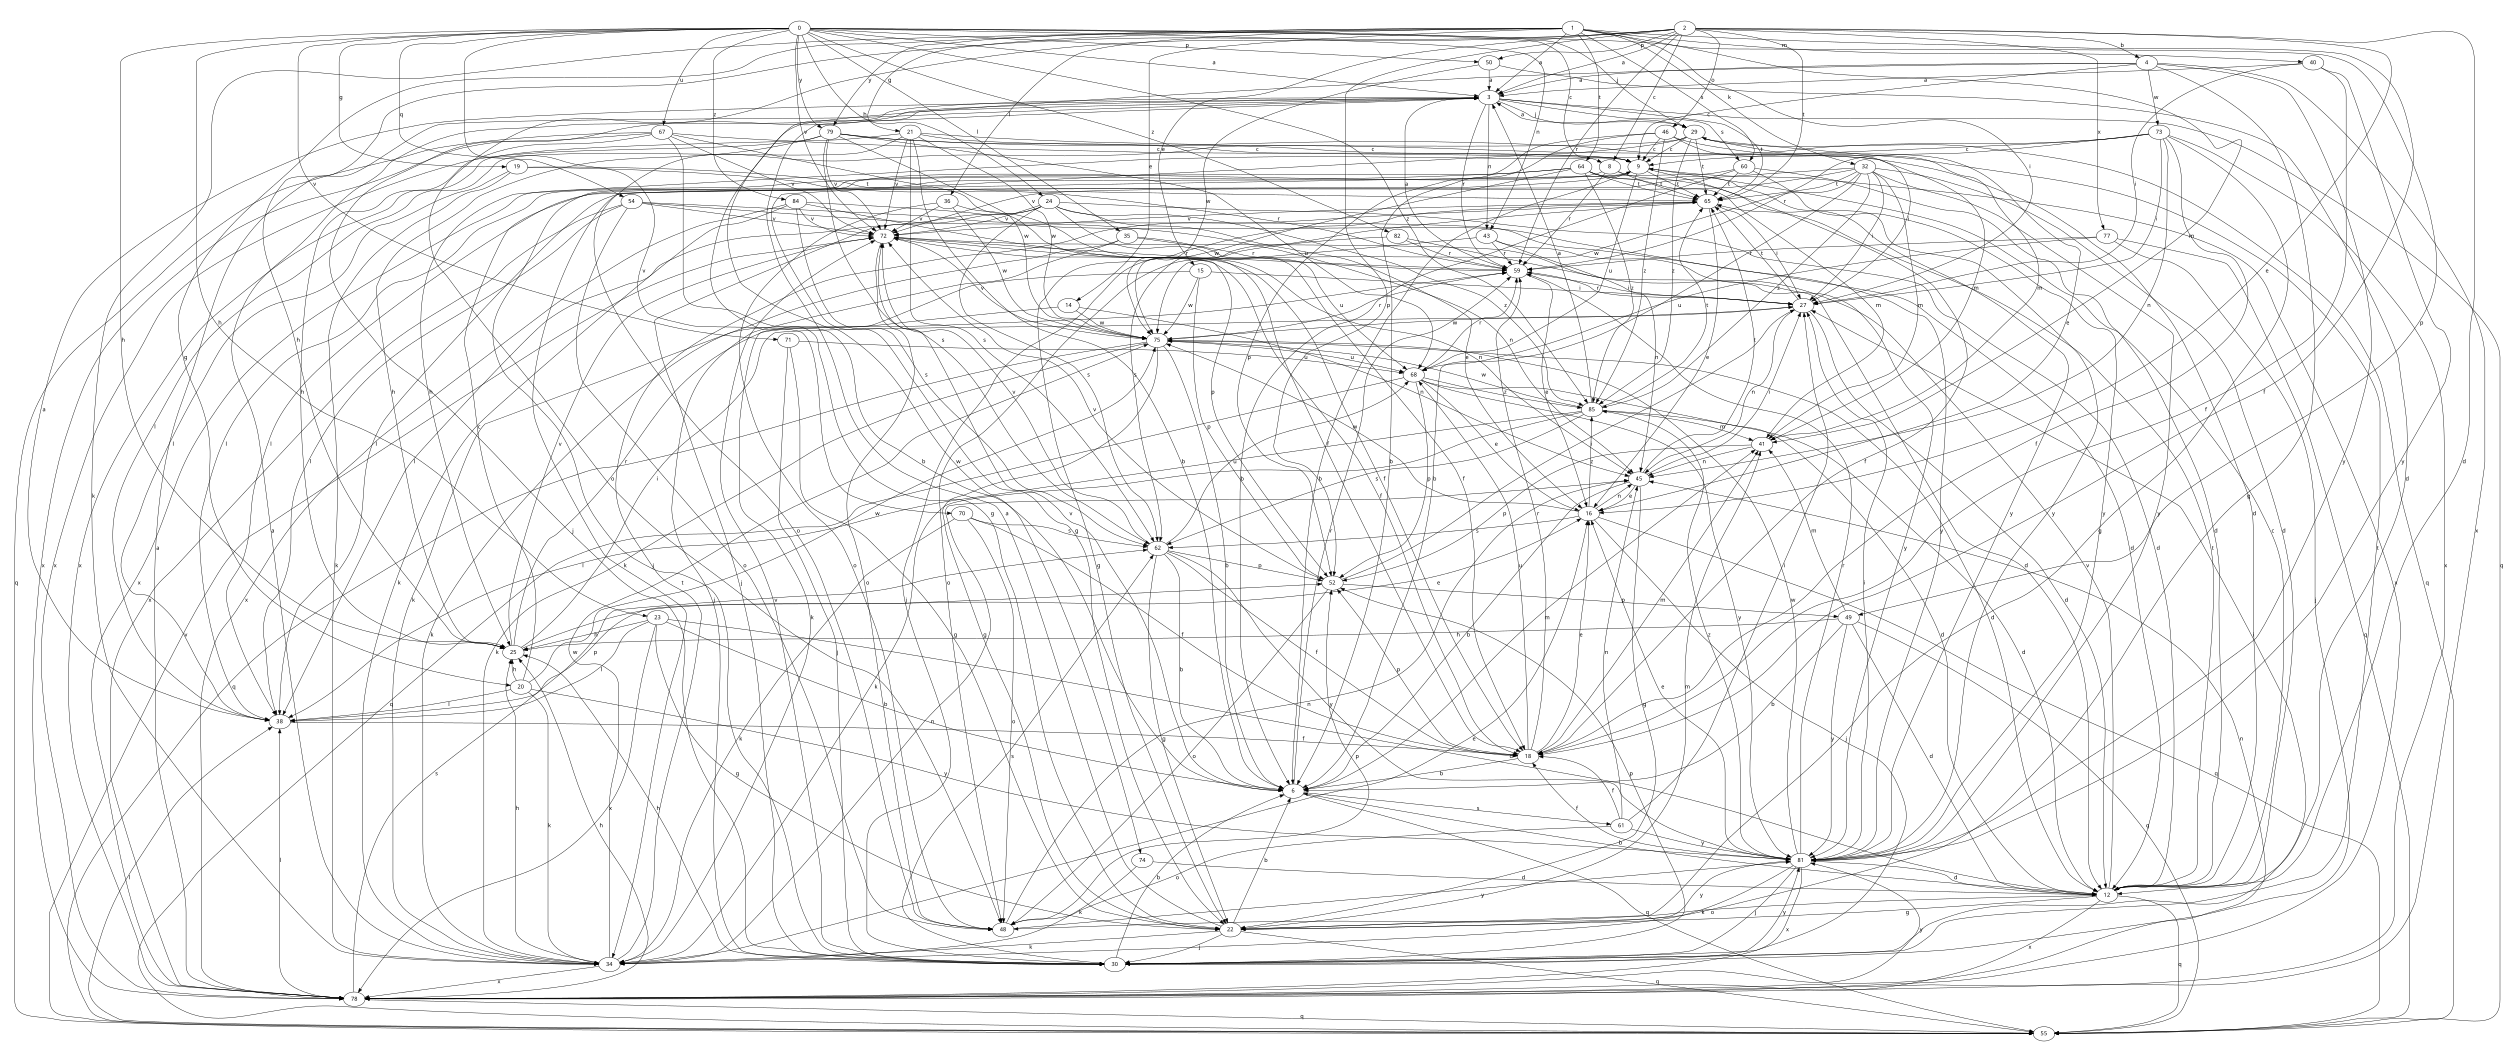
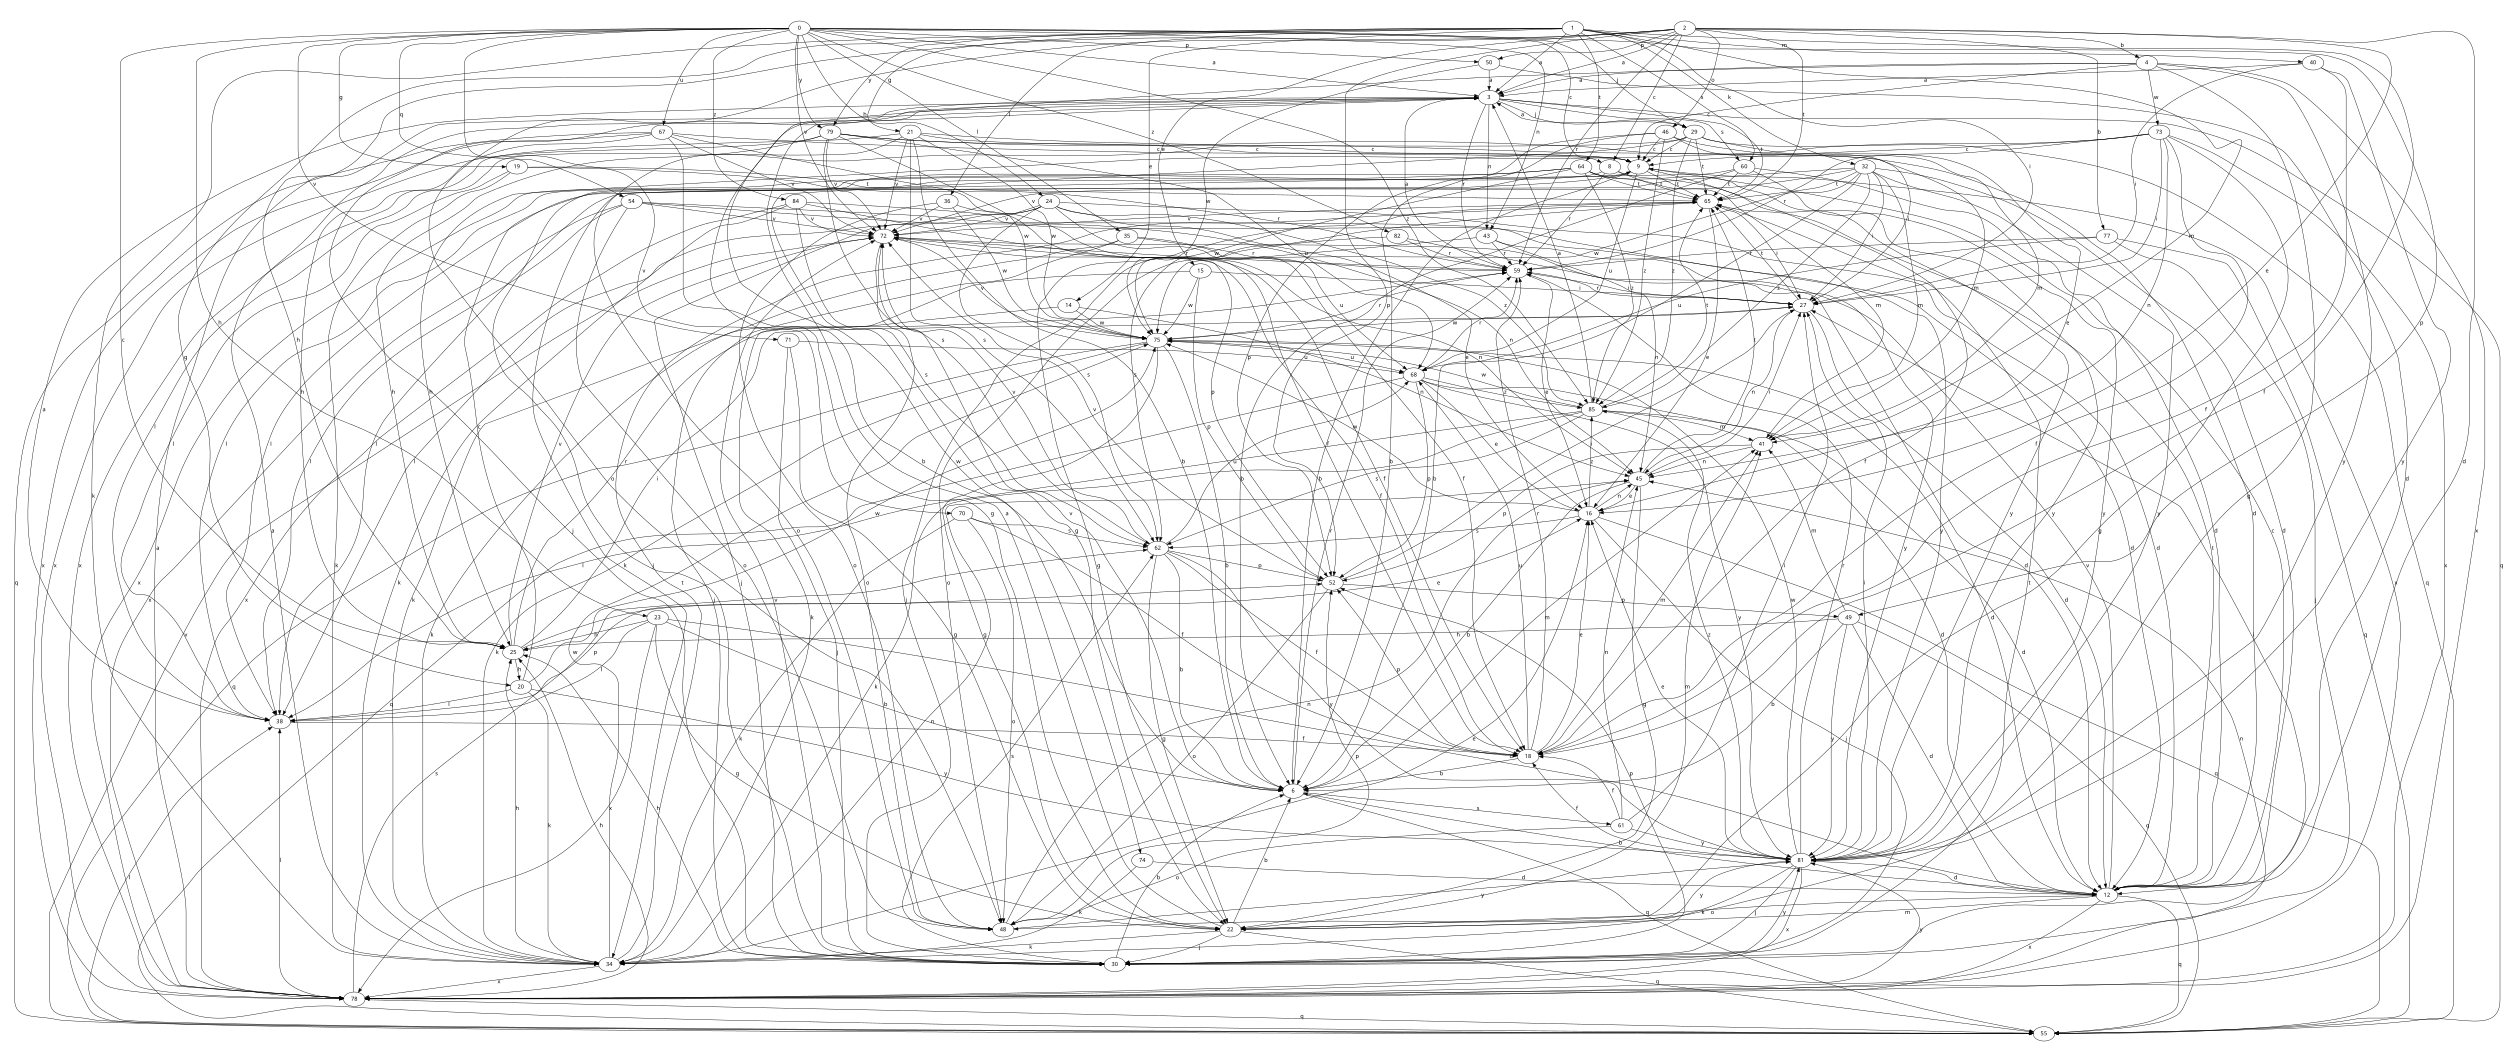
(2099, 132) -> (2099, 132)
(123, 340) -> (123, 340)
(513, 672) -> (517, 668)
(2331, 859) -> (1945, 849)
(1907, 912) -> (1907, 912)
